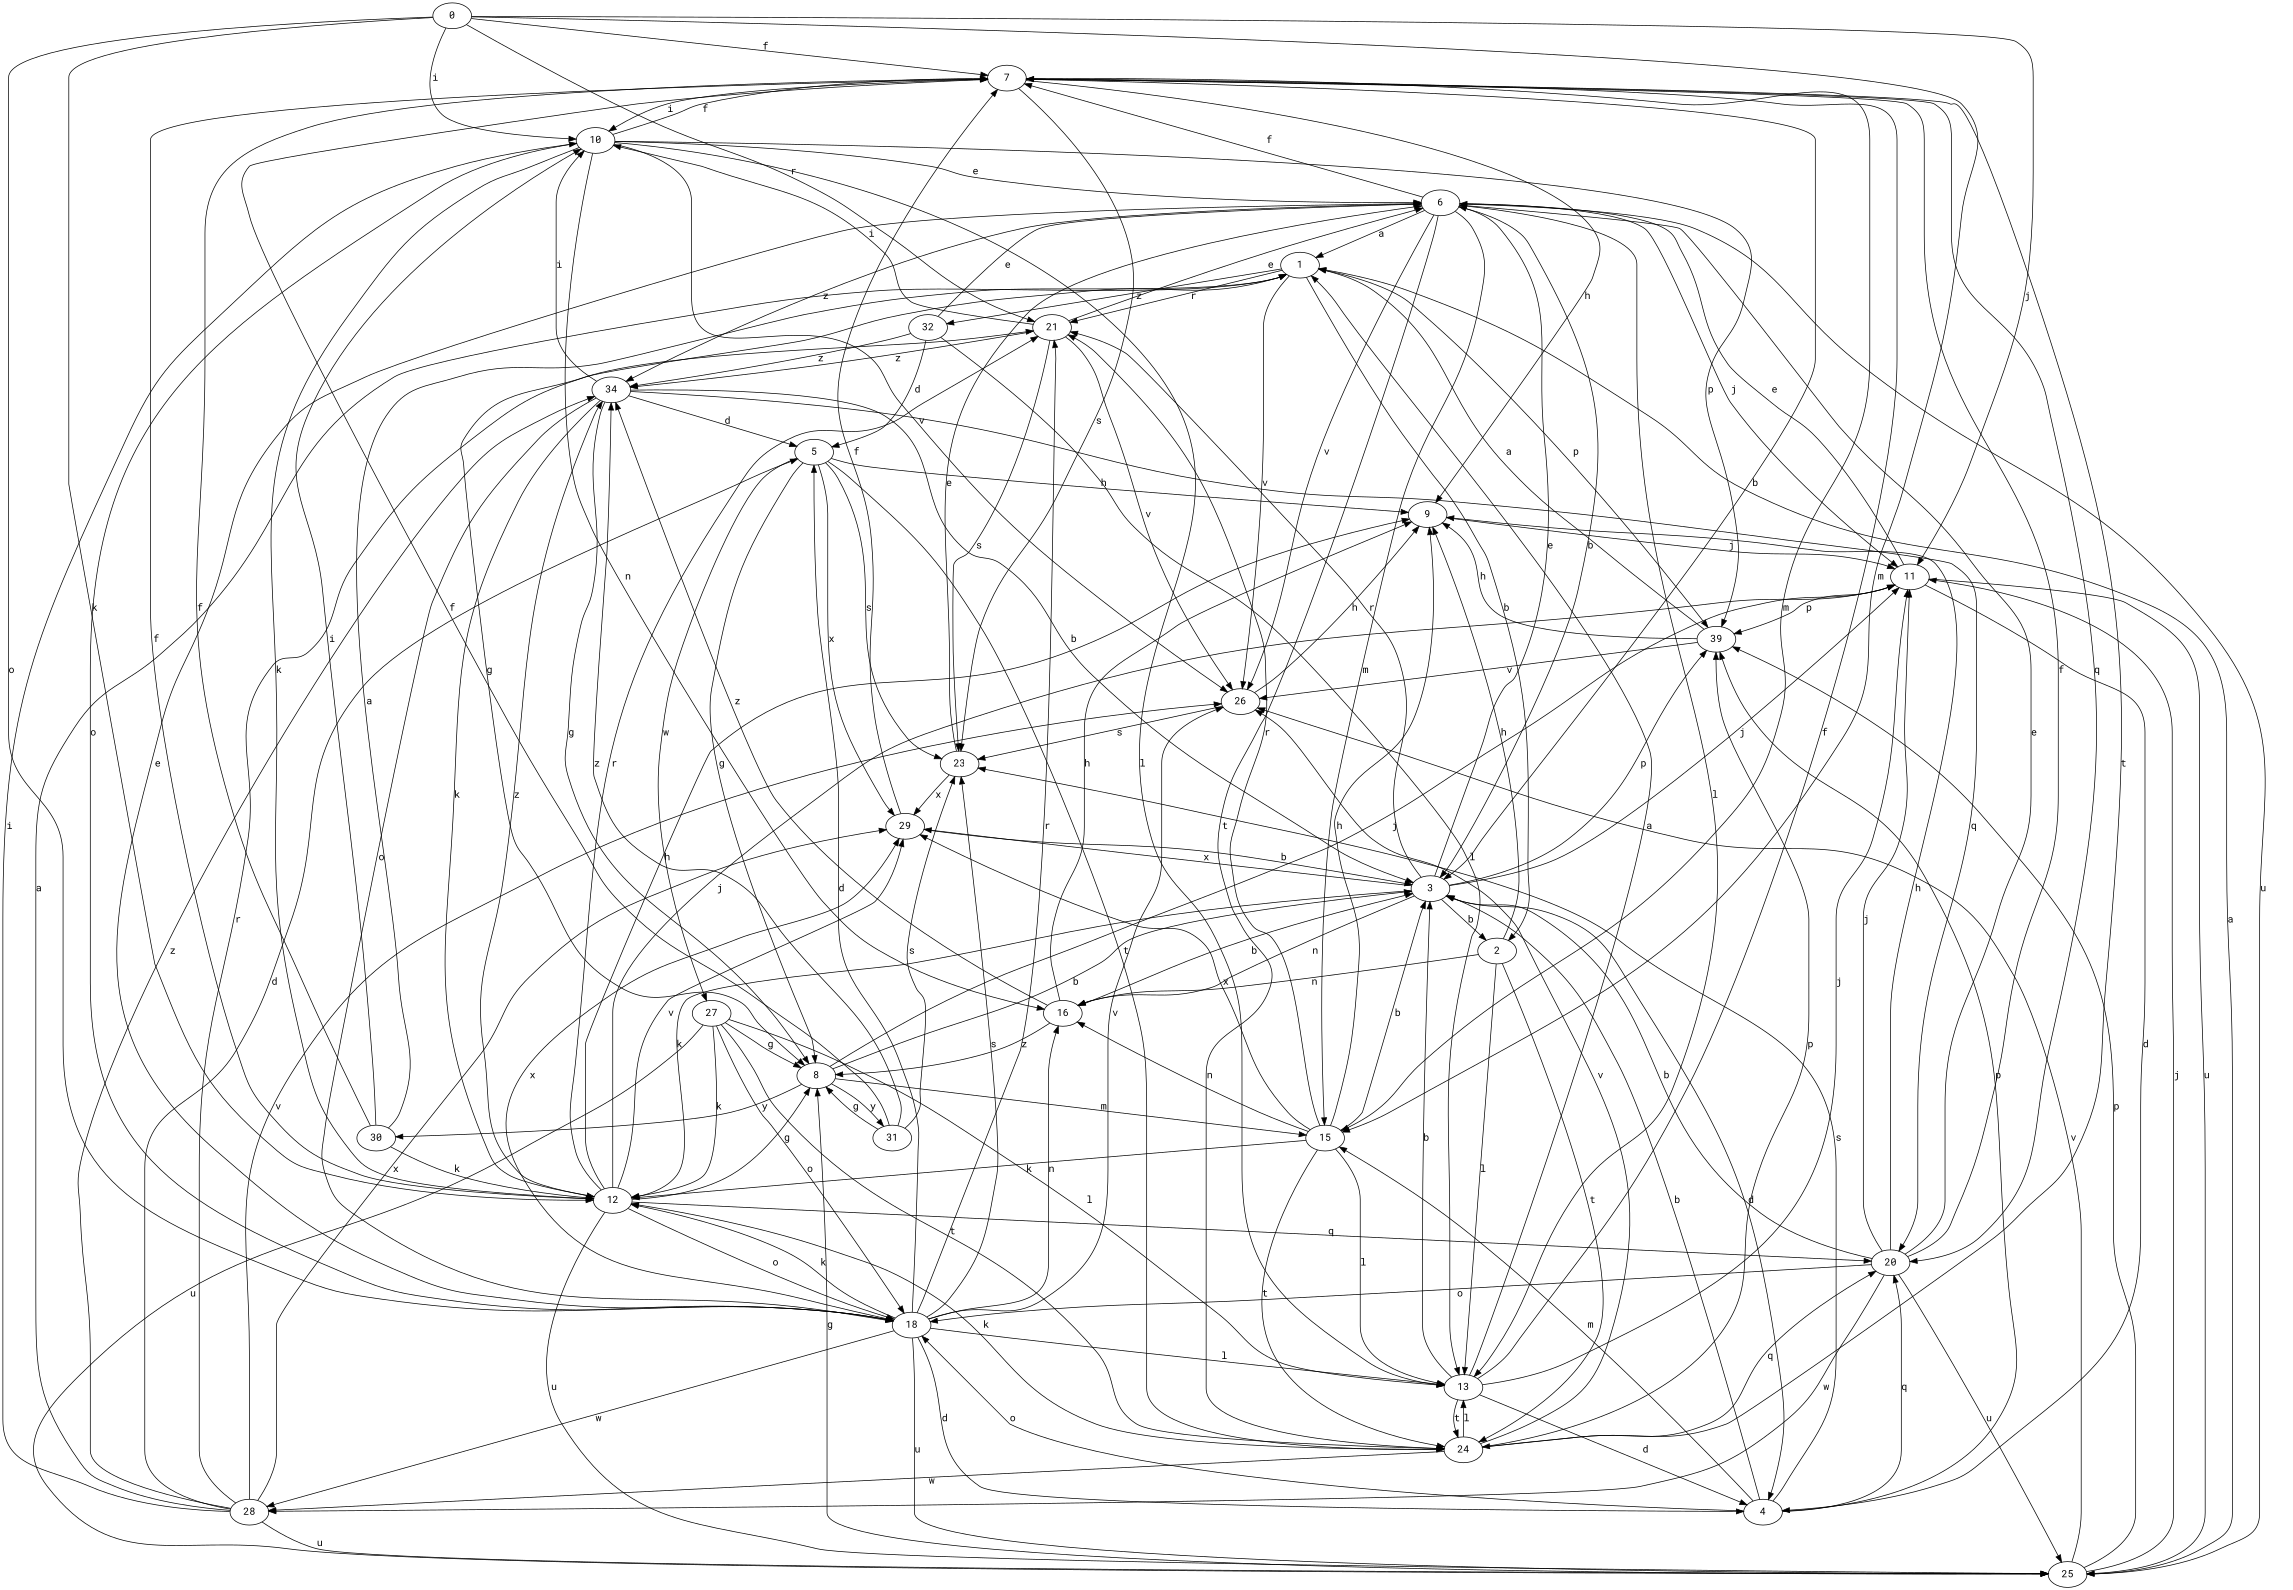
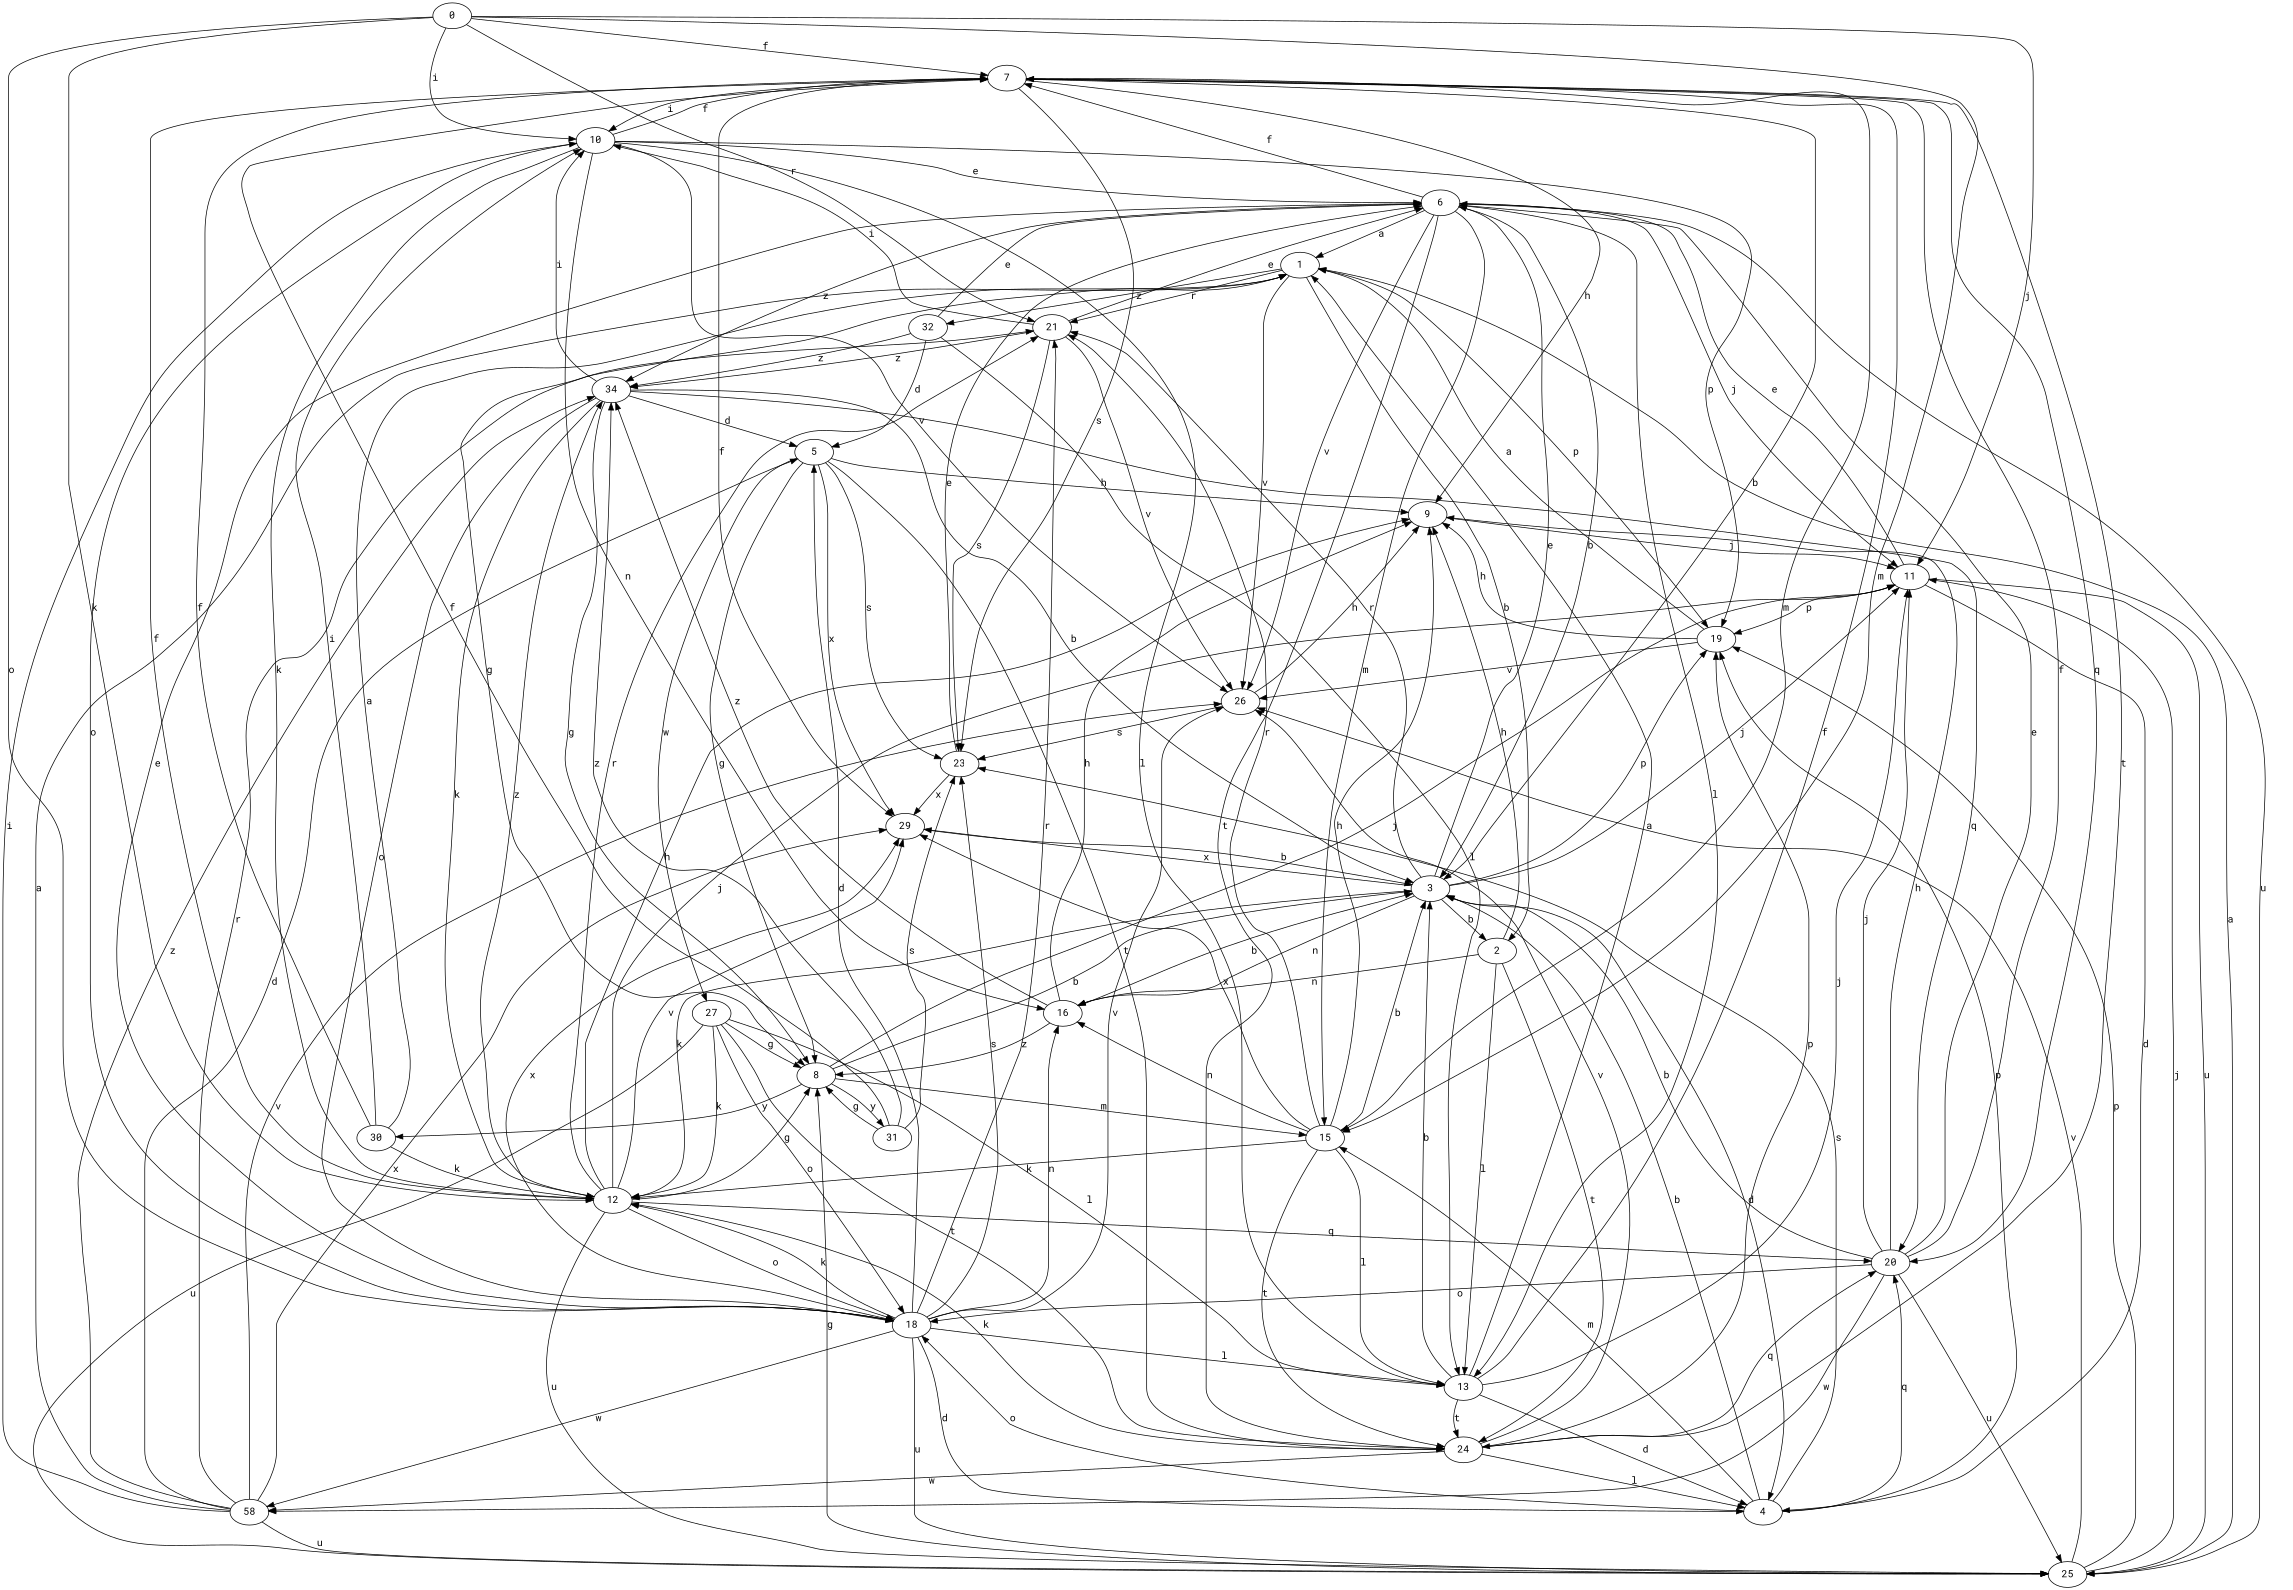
(844, 437) -> (719, 384)
(1716, 639) -> (1716, 639)
(1463, 1422) -> (1610, 1480)
(249, 1512) -> (249, 1512)
